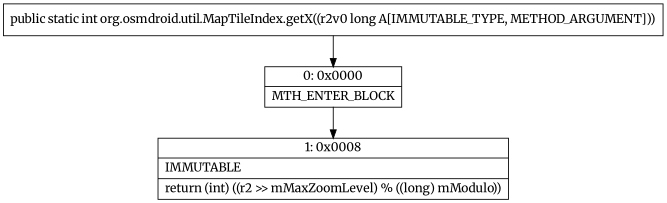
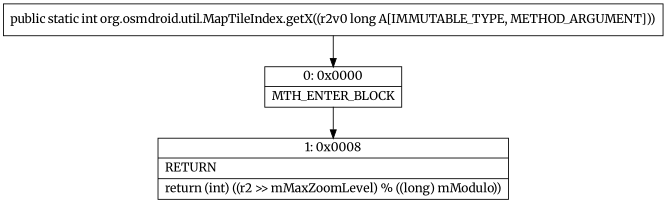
(203, 168) -> (191, 168)
